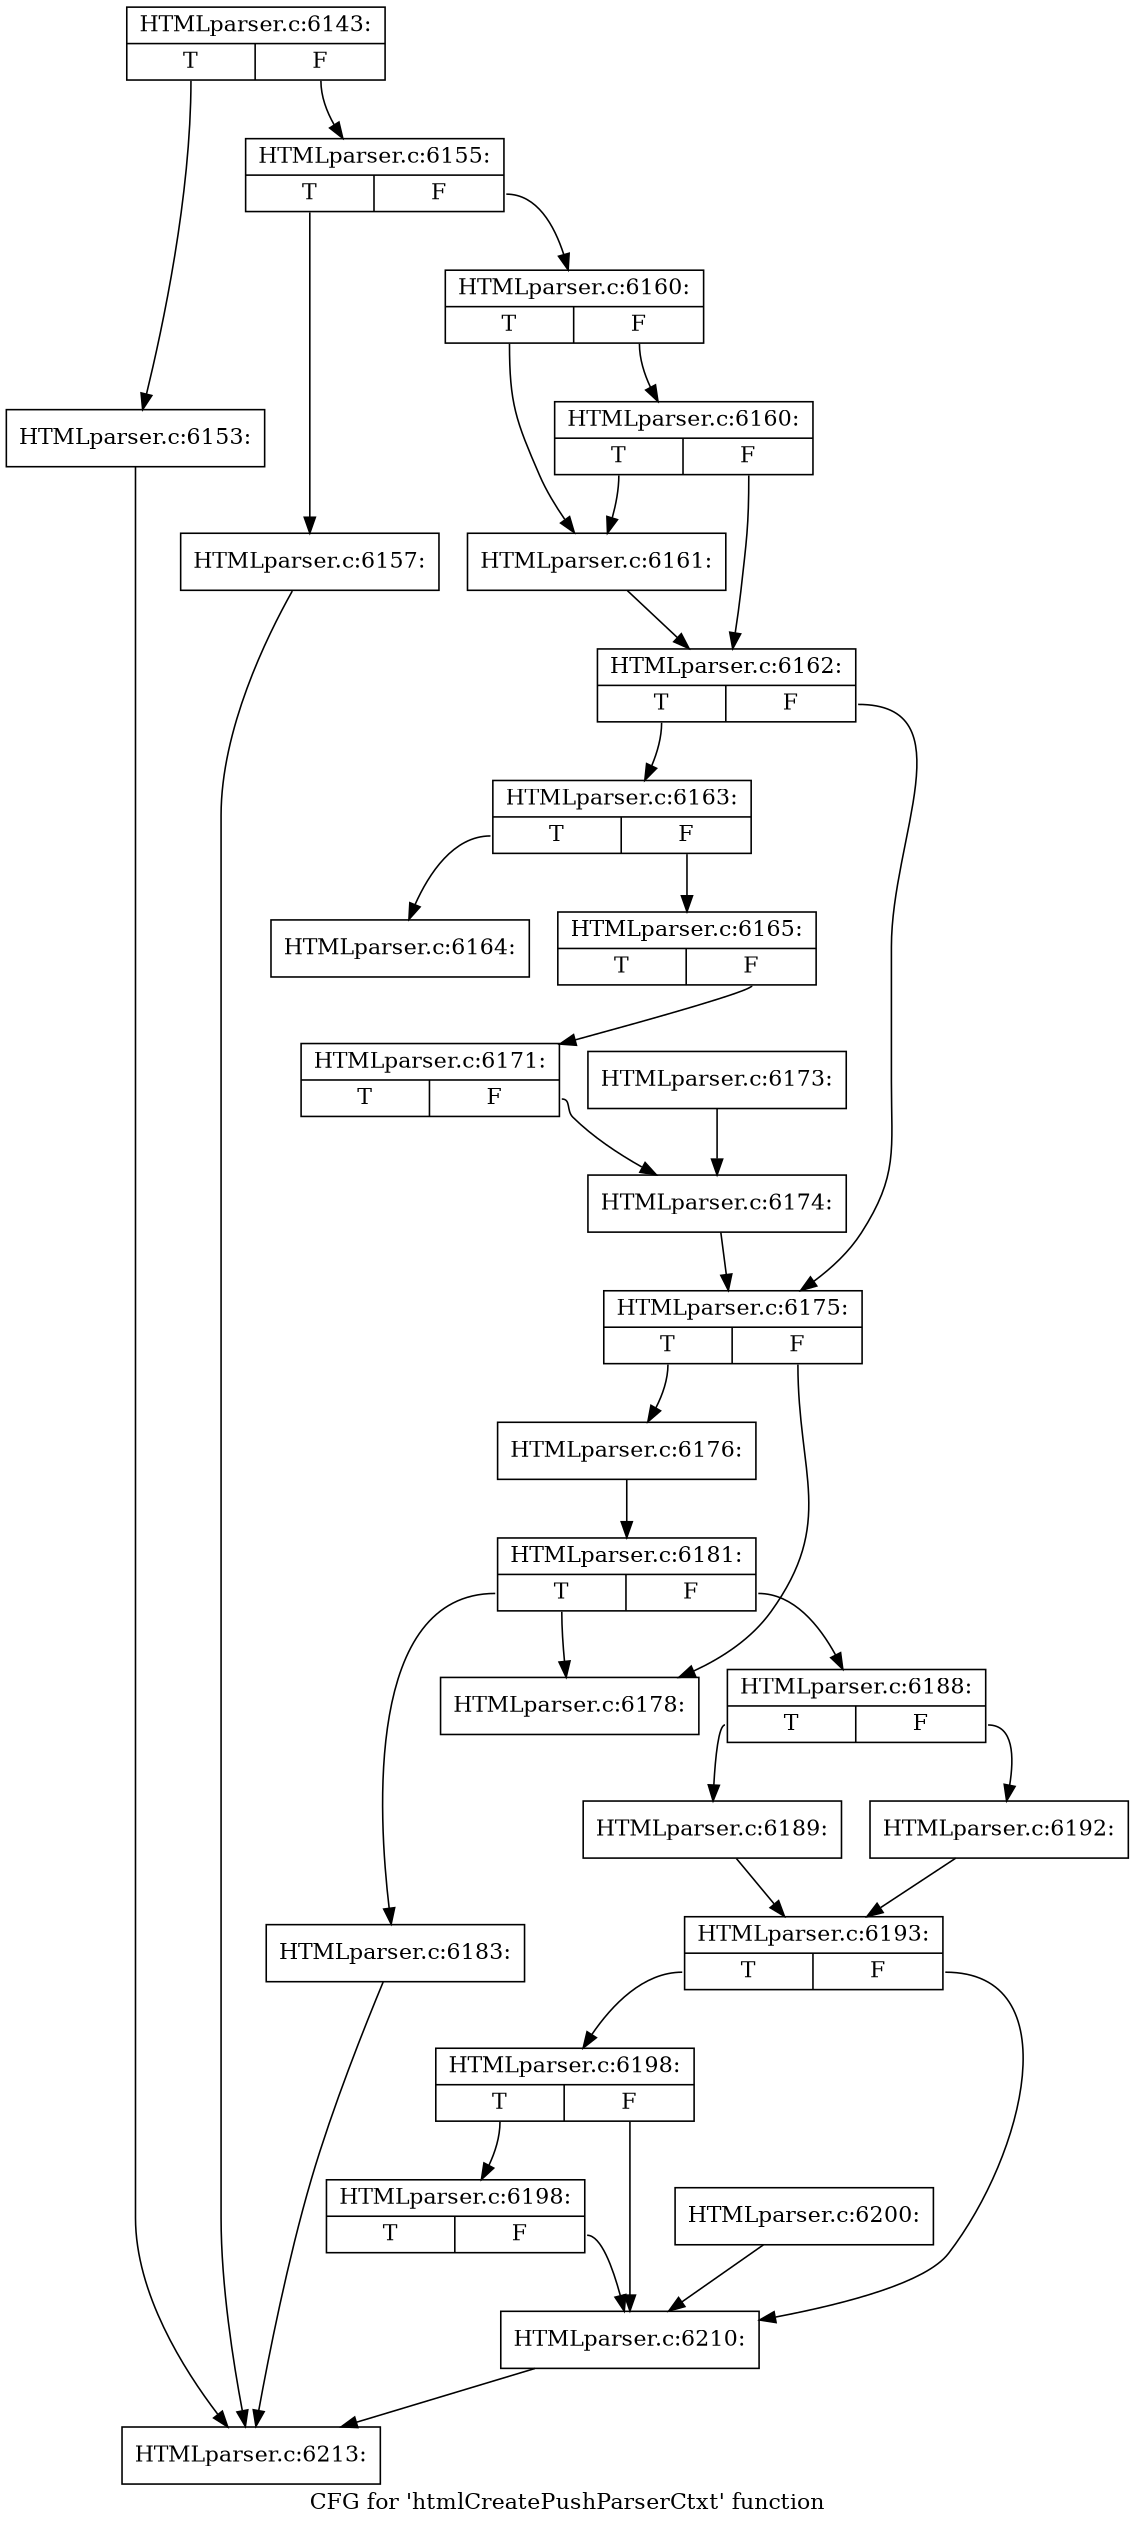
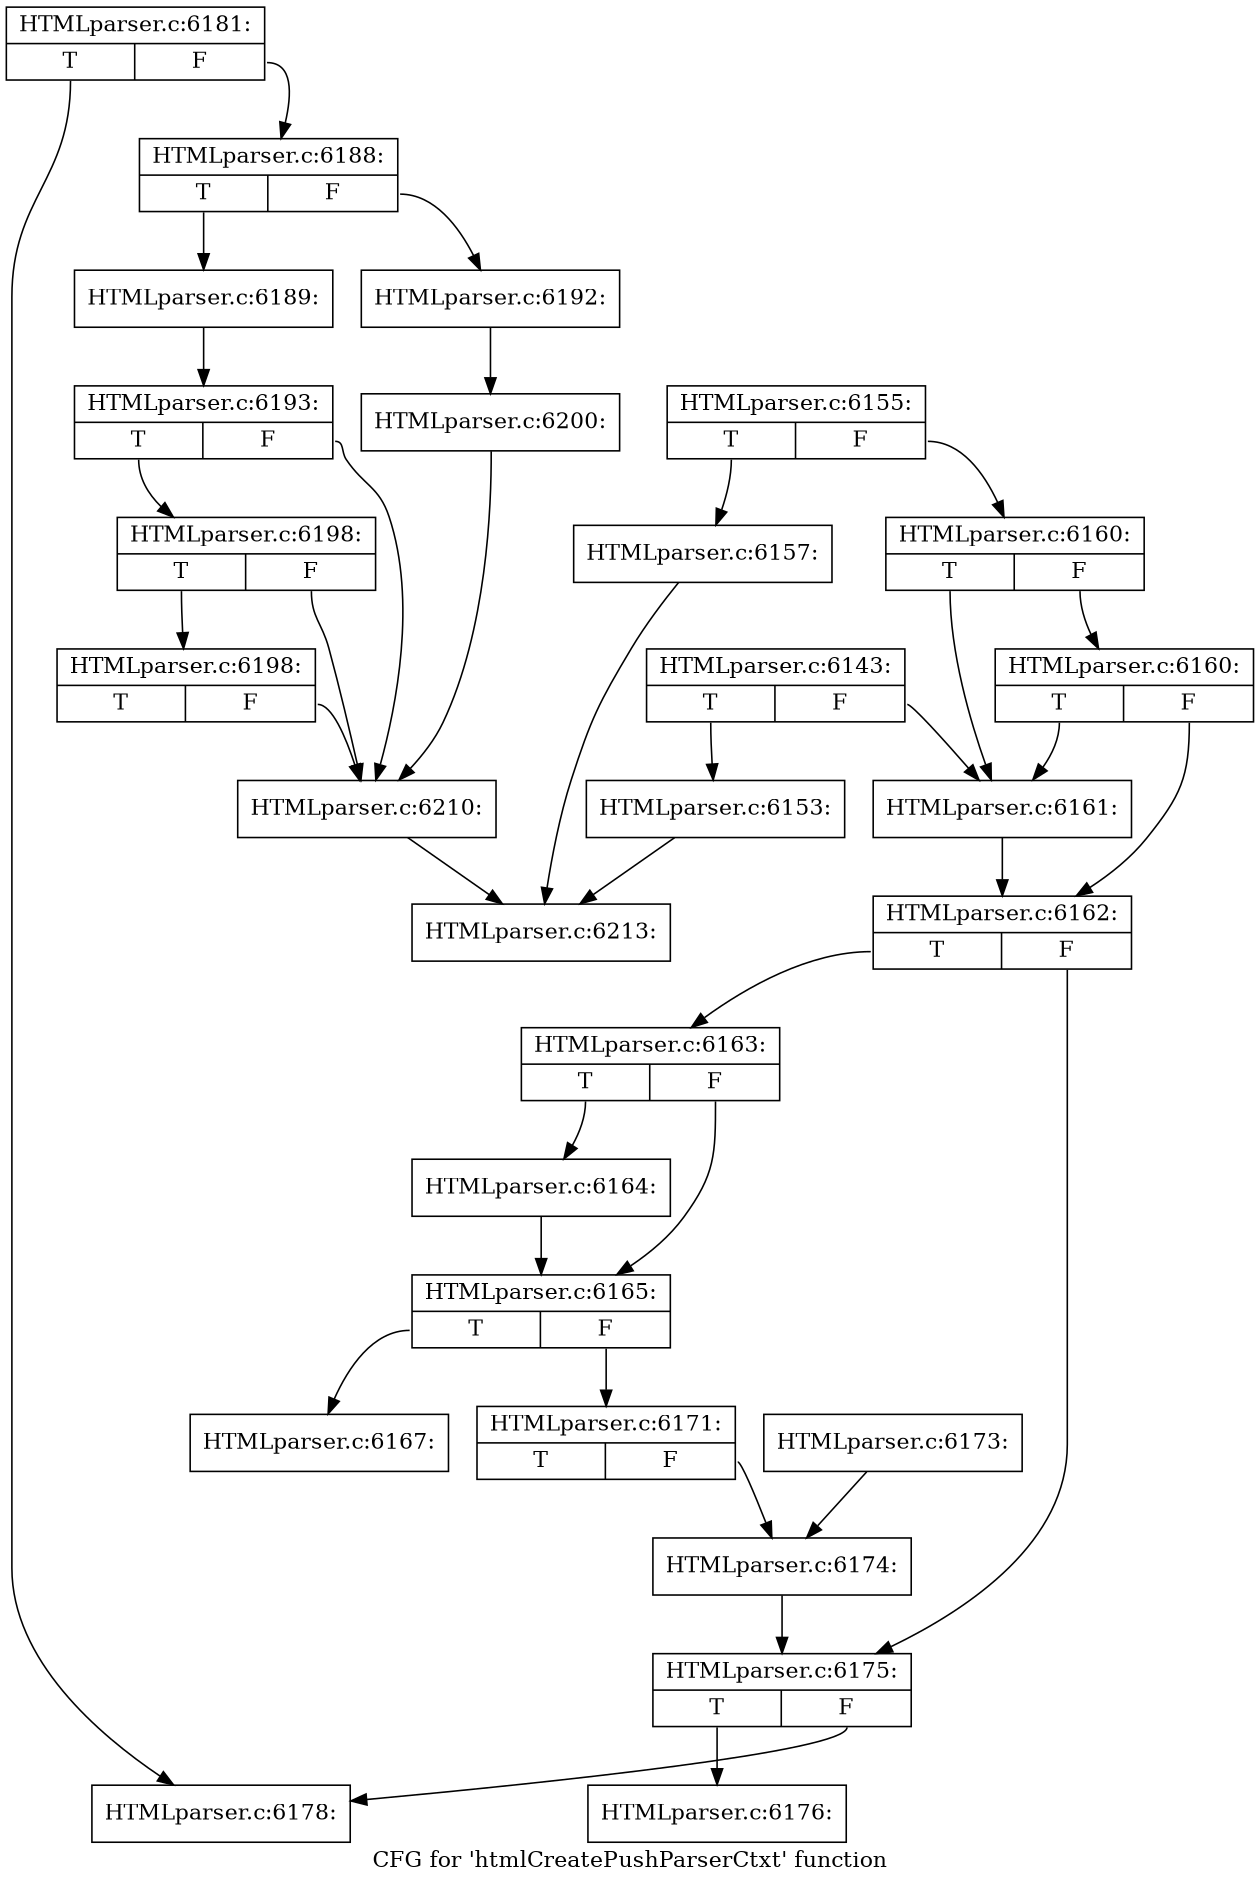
(325, 104) -> (939, 735)
none -> (541, 1238)
none -> (319, 1443)
(627, 1501) -> none
(918, 1883) -> (490, 353)
(395, 1953) -> none
